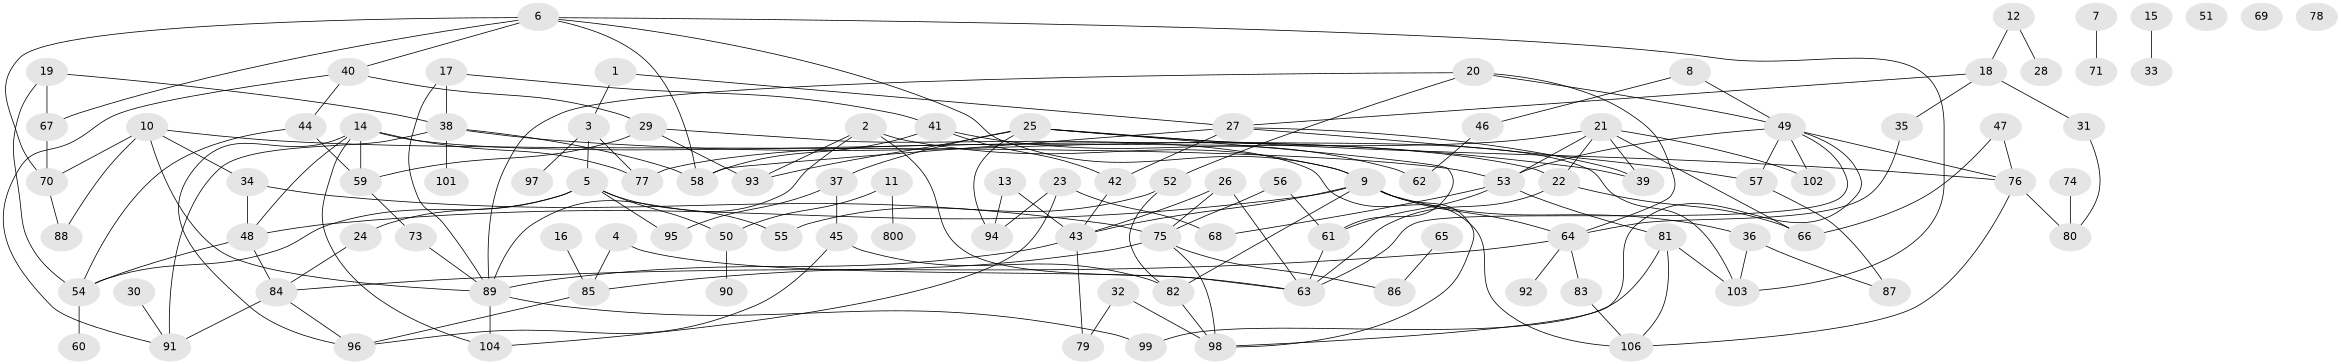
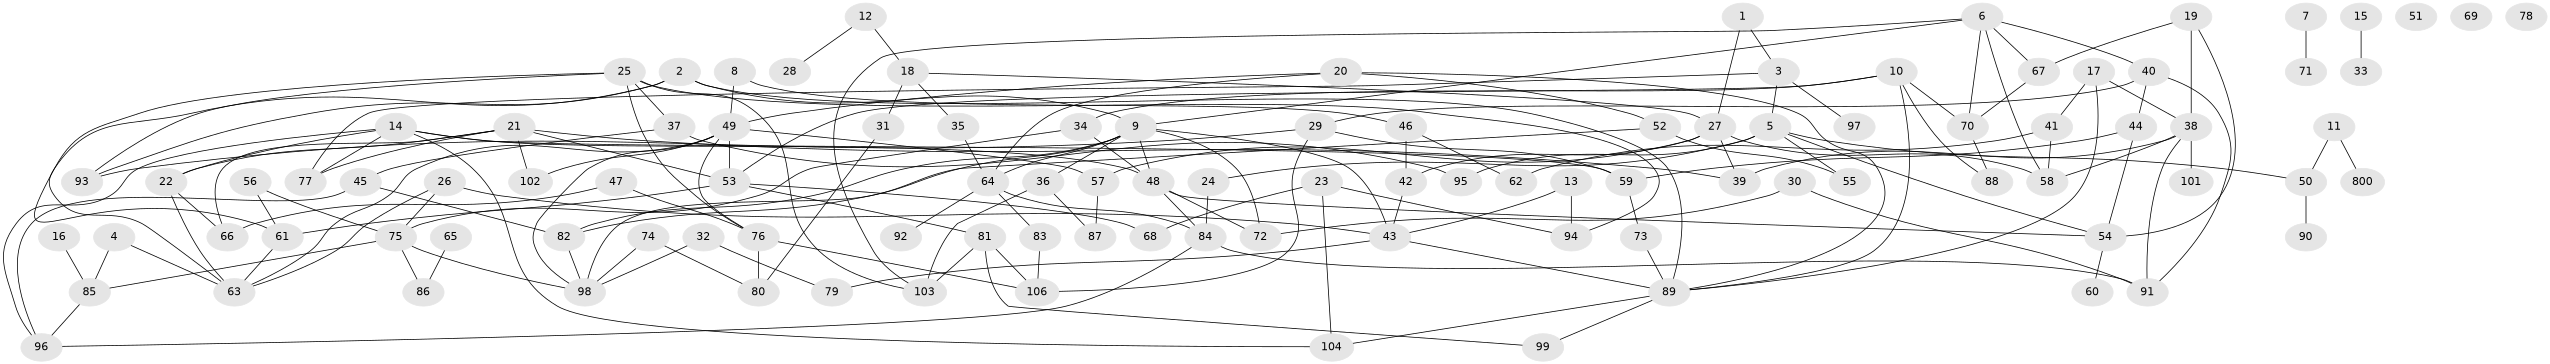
(1027, 153) -> (1406, 155)
none -> (1261, 237)
none -> (617, 265)
